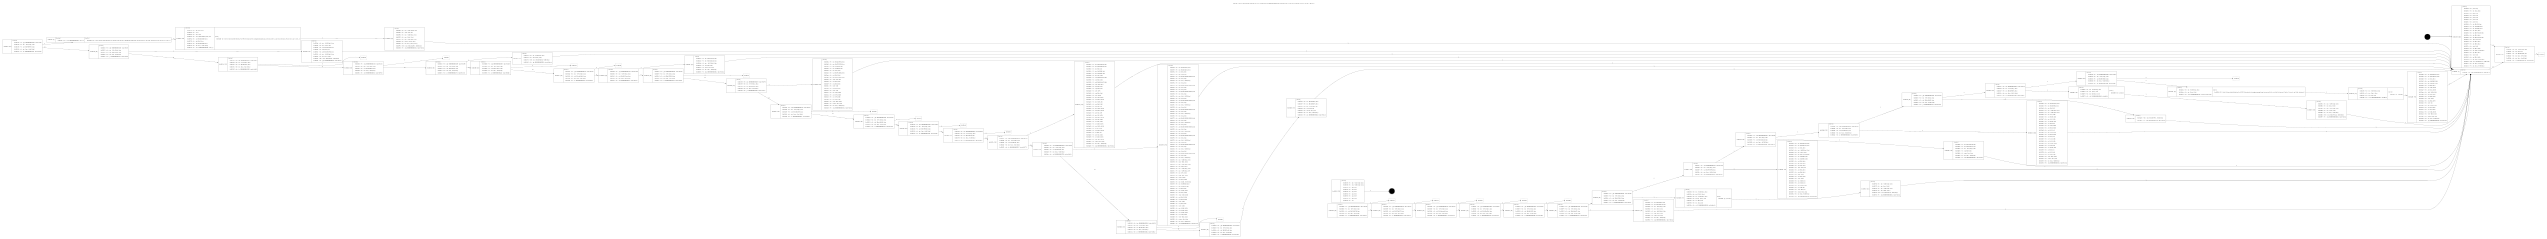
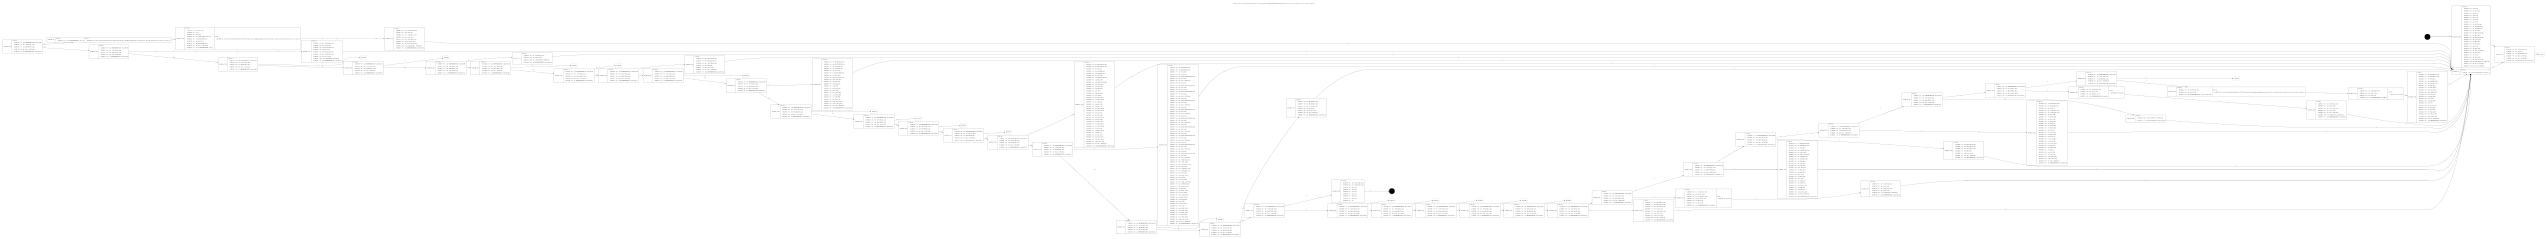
none -> (1265, 211)
